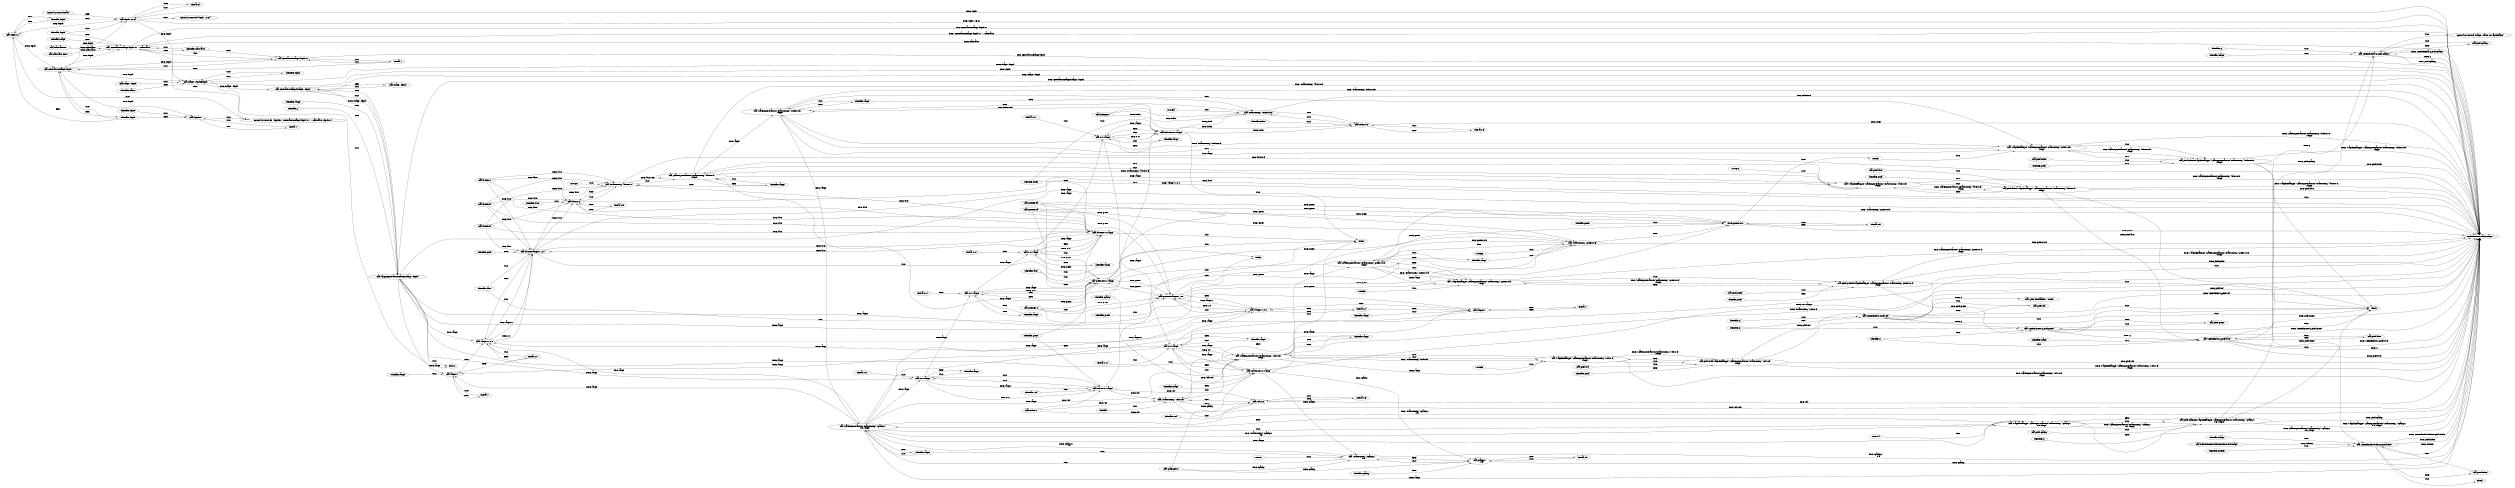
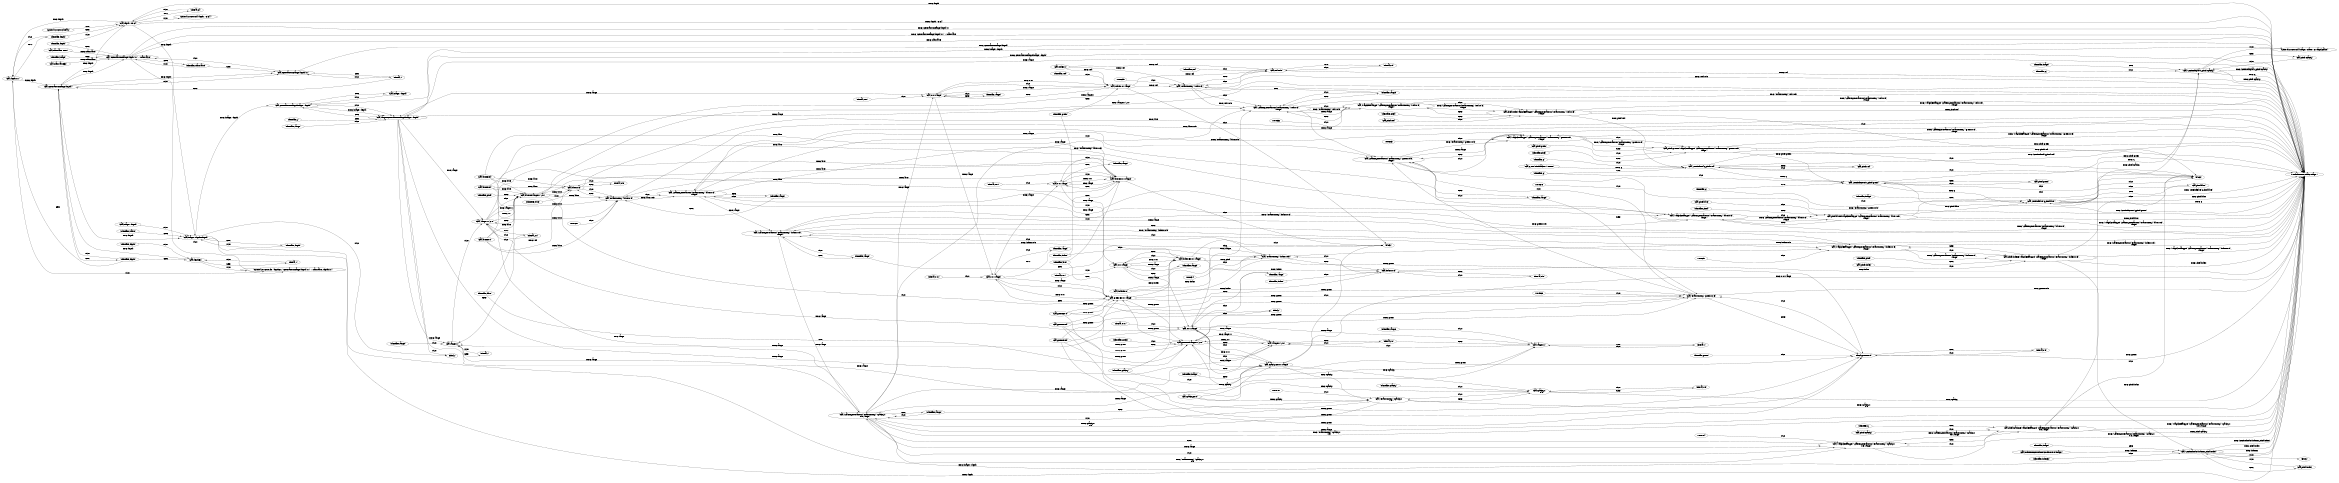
(1793, 168) -> (1797, 312)
(533, 177) -> (533, 240)
(835, 209) -> none
(1945, 299) -> (1620, 169)
